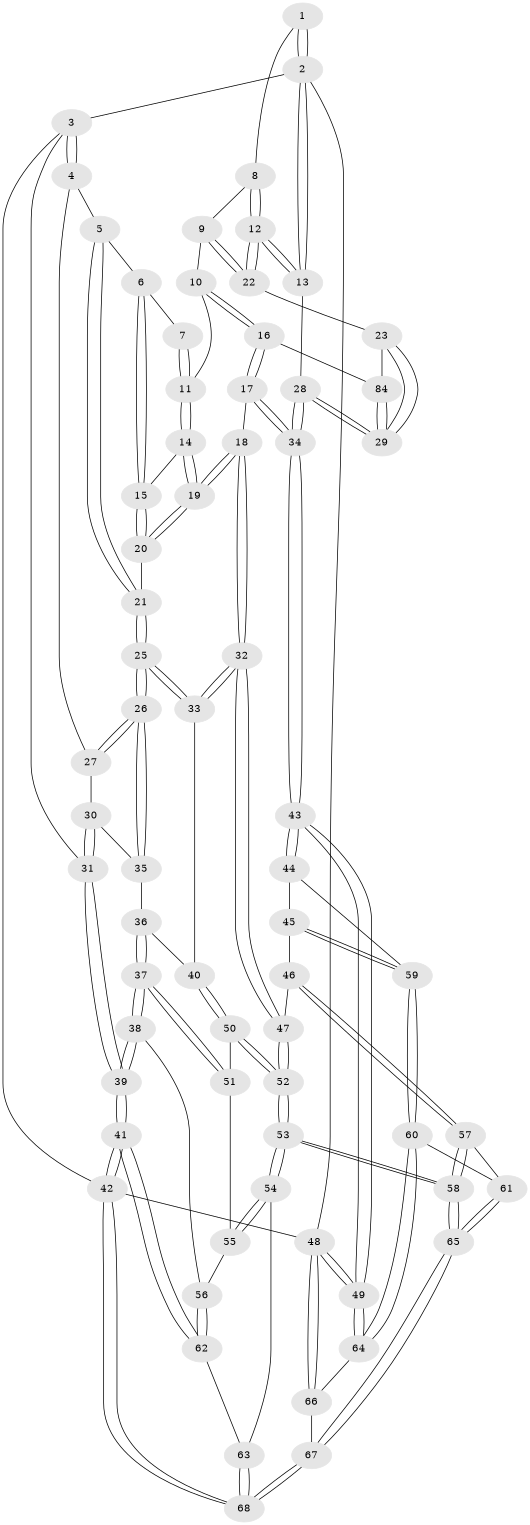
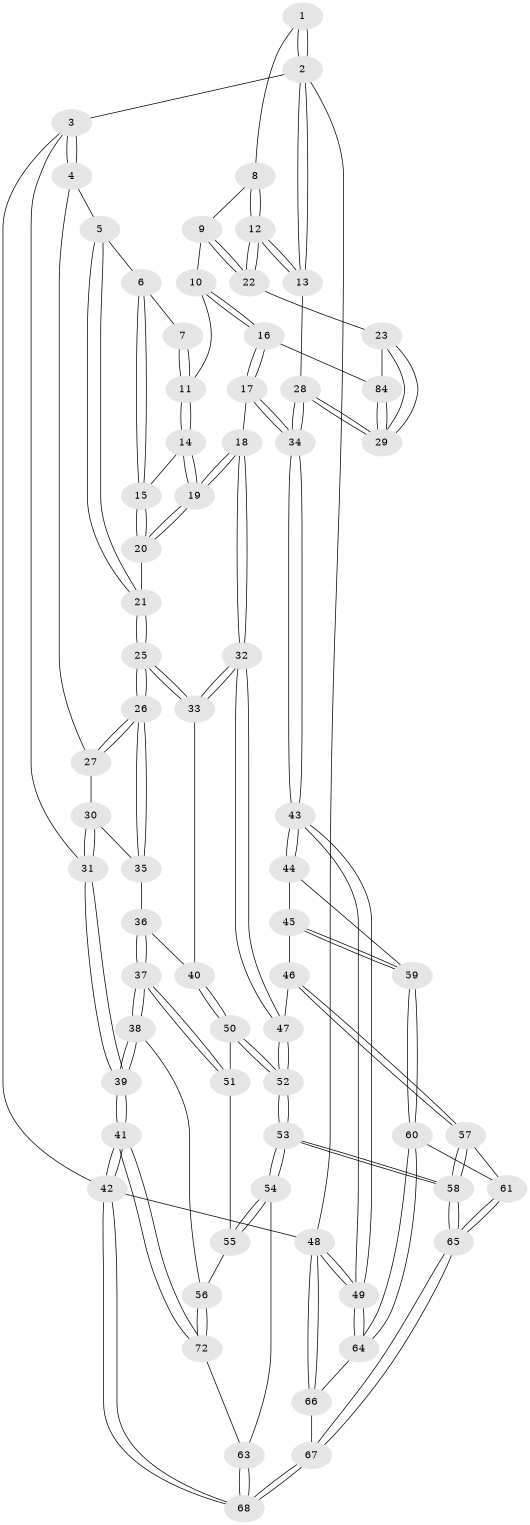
(202, 1349) -> (202, 1349)
